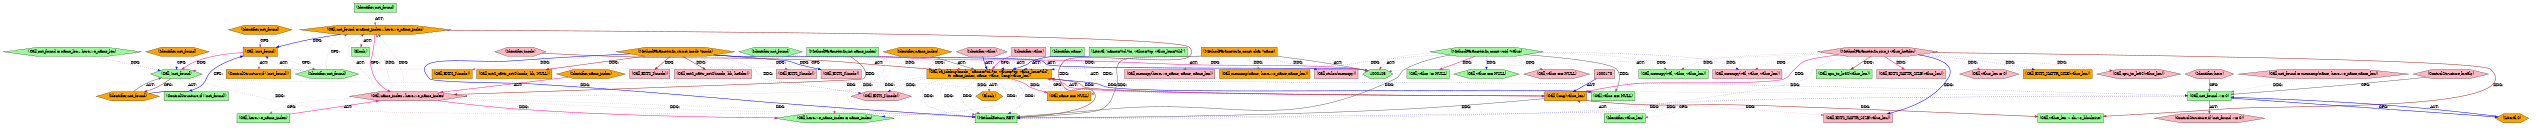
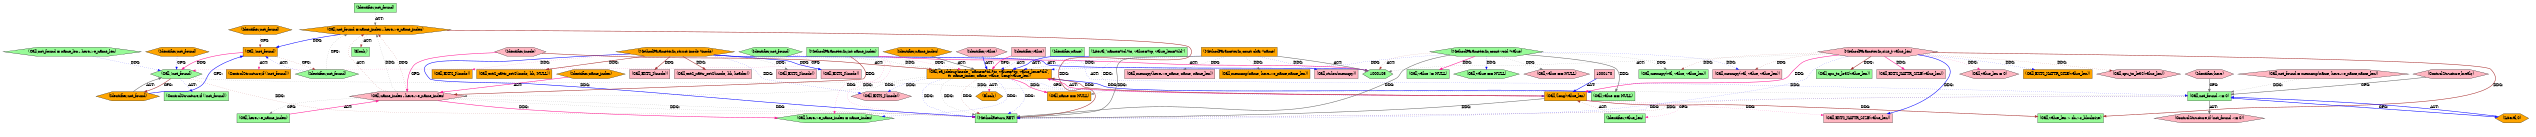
(1878, 52) -> (1878, 52)
(371, 66) -> (442, 57)
